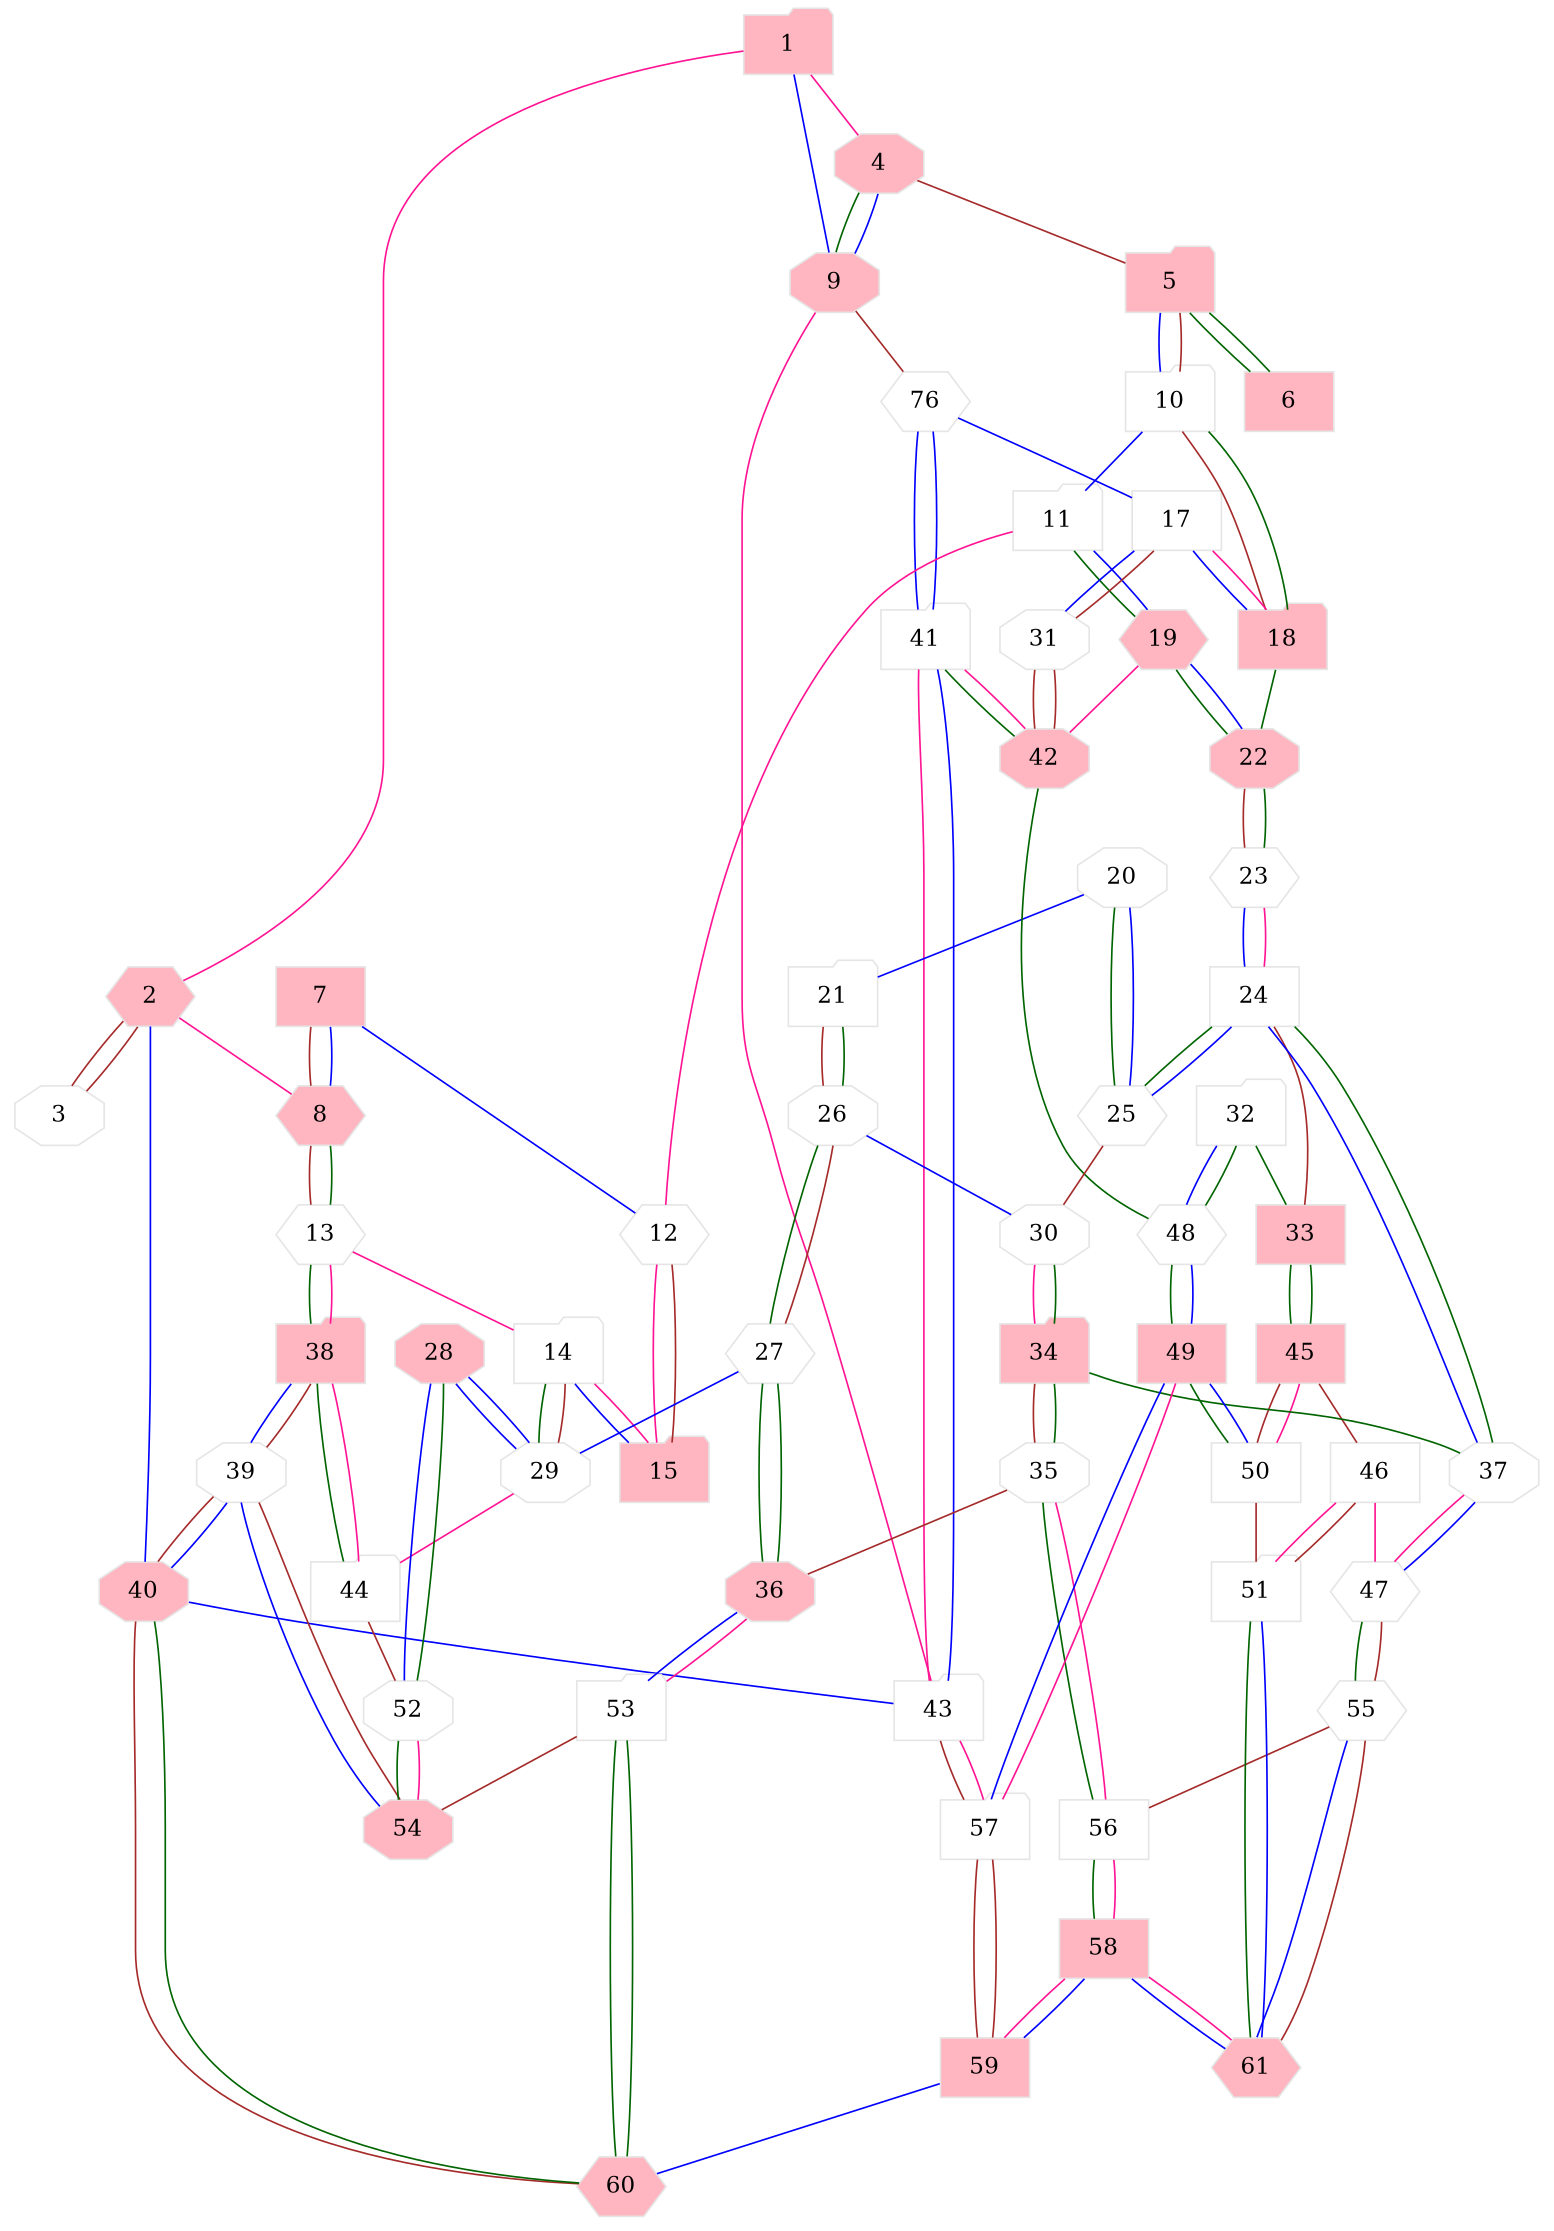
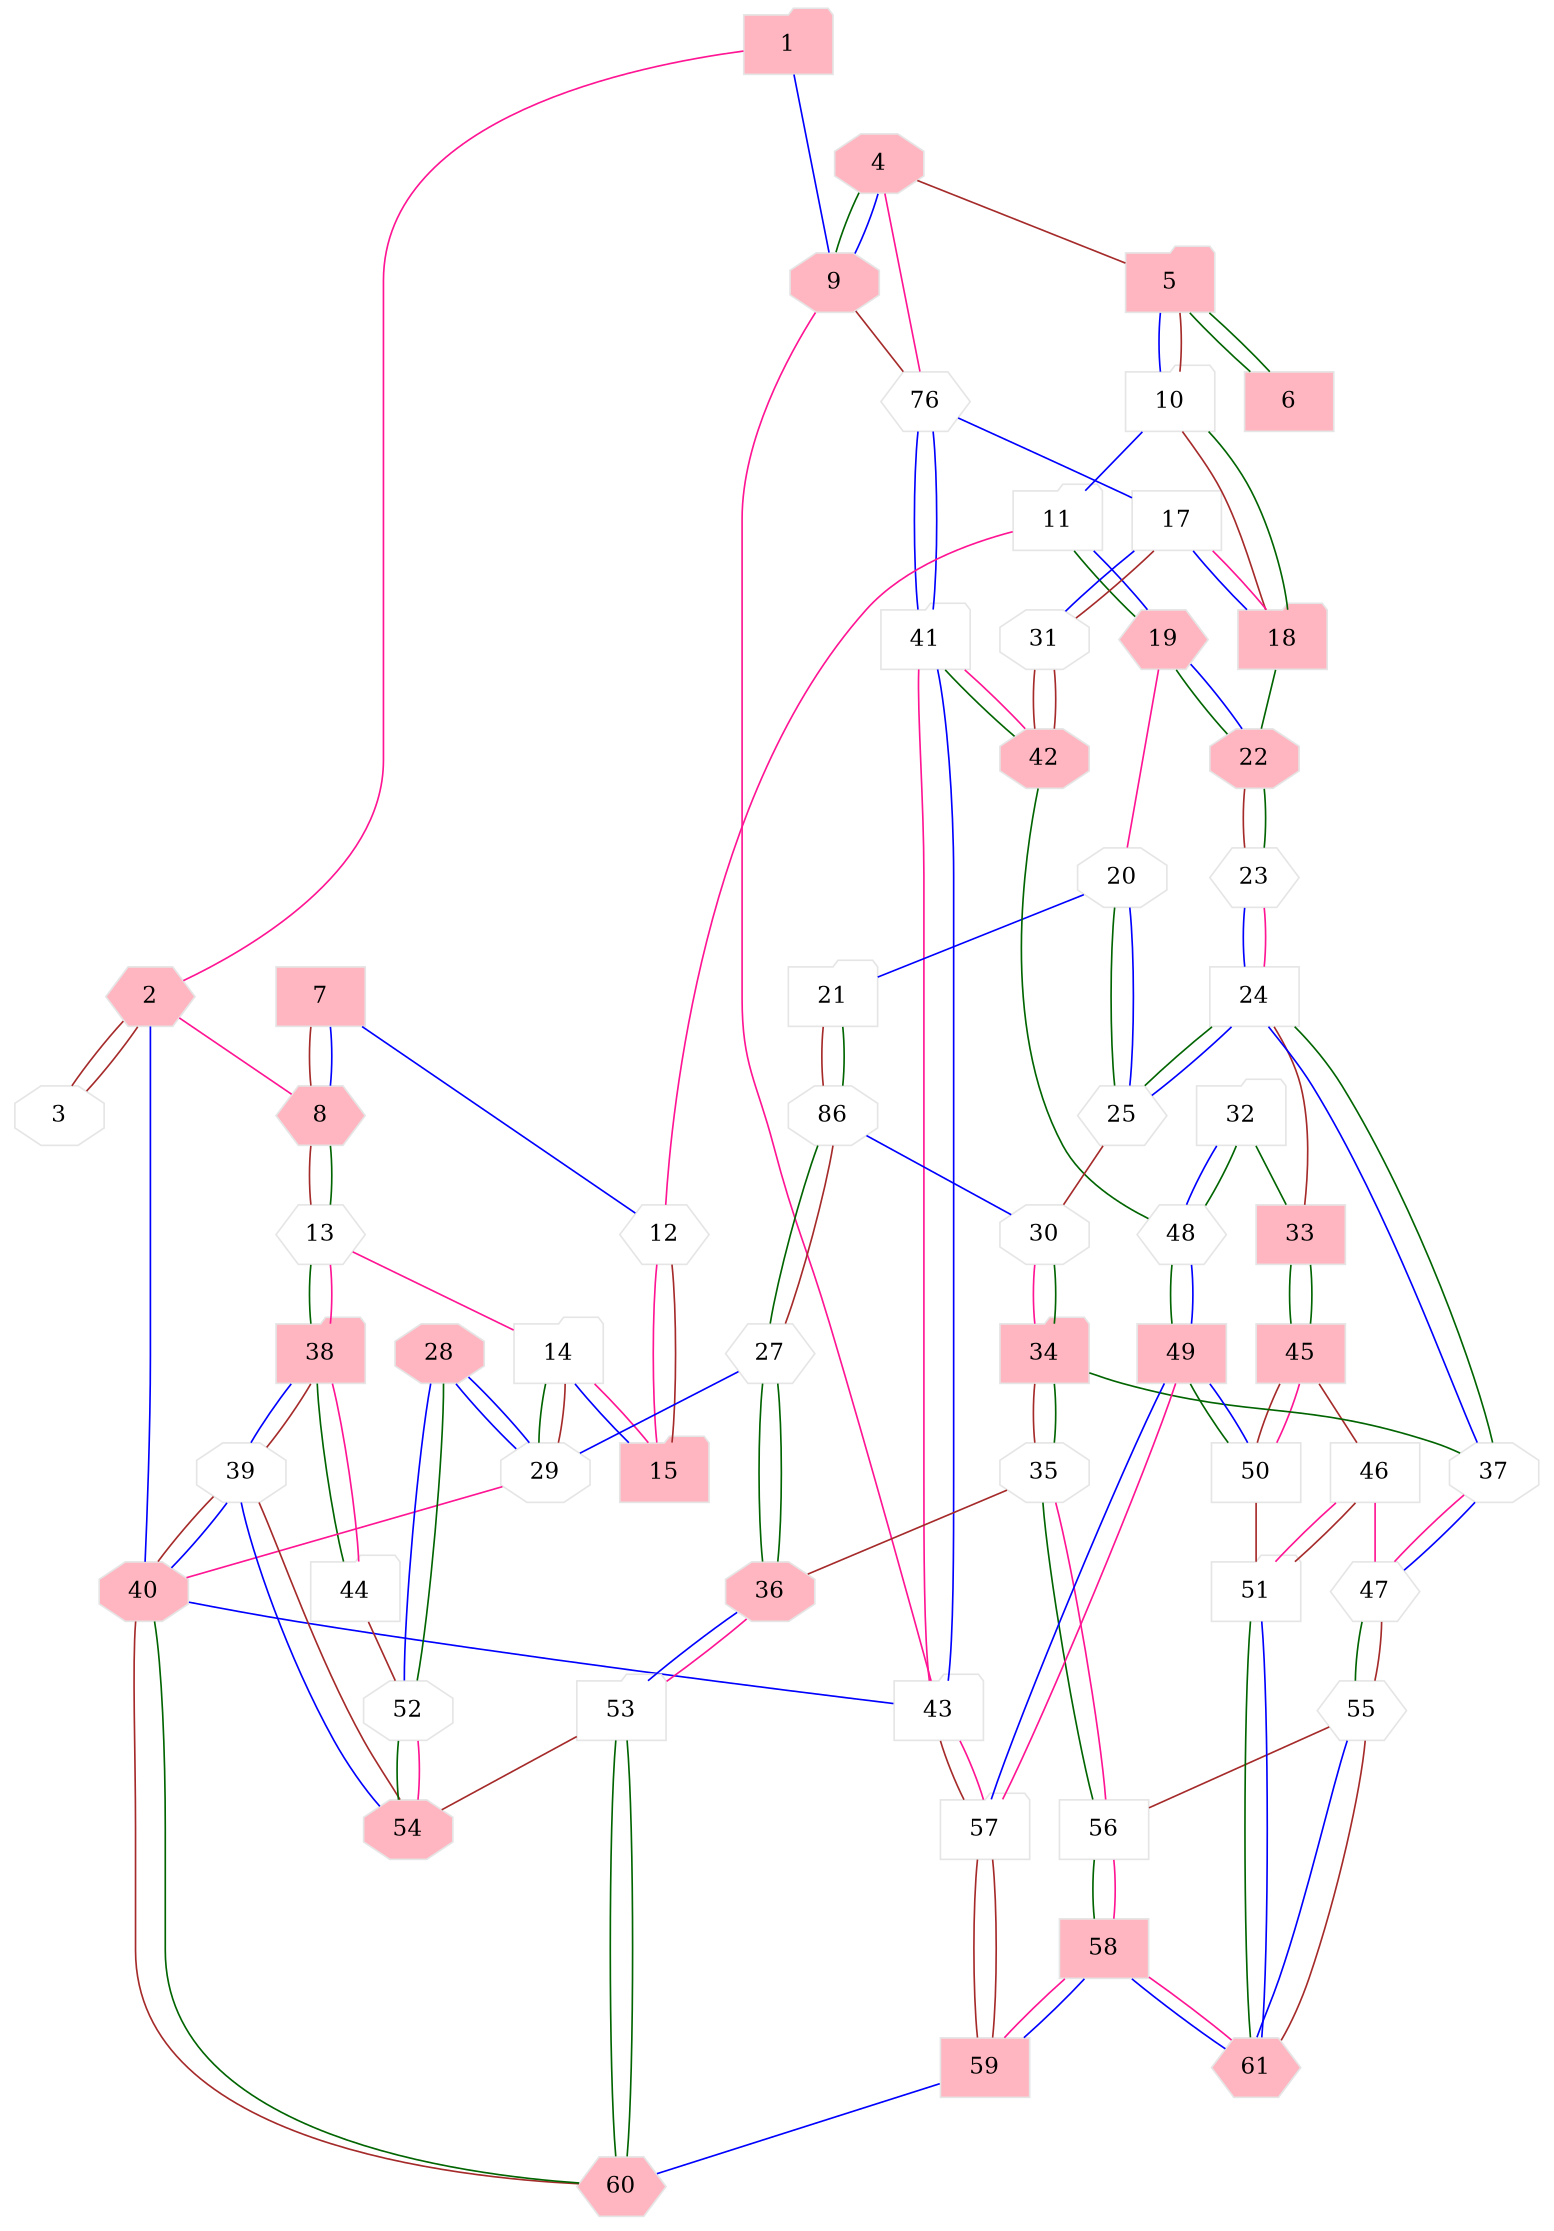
(835, 105) -> (902, 283)
(1104, 699) -> (1143, 759)
(833, 1116) -> (833, 1116)
(457, 1528) -> (368, 1525)
